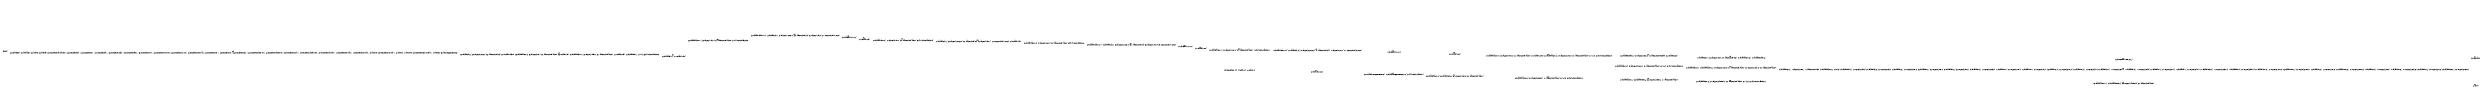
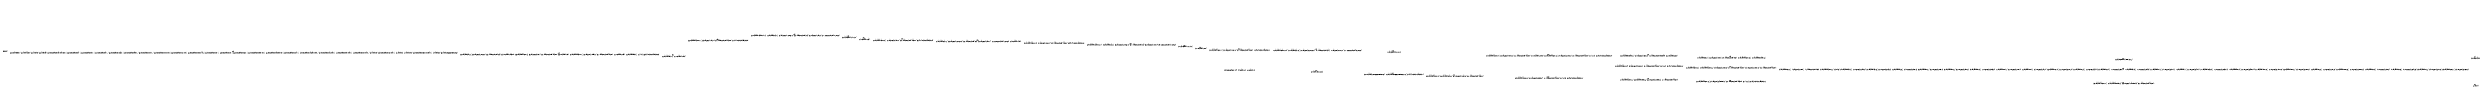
(1455, 54) -> none
